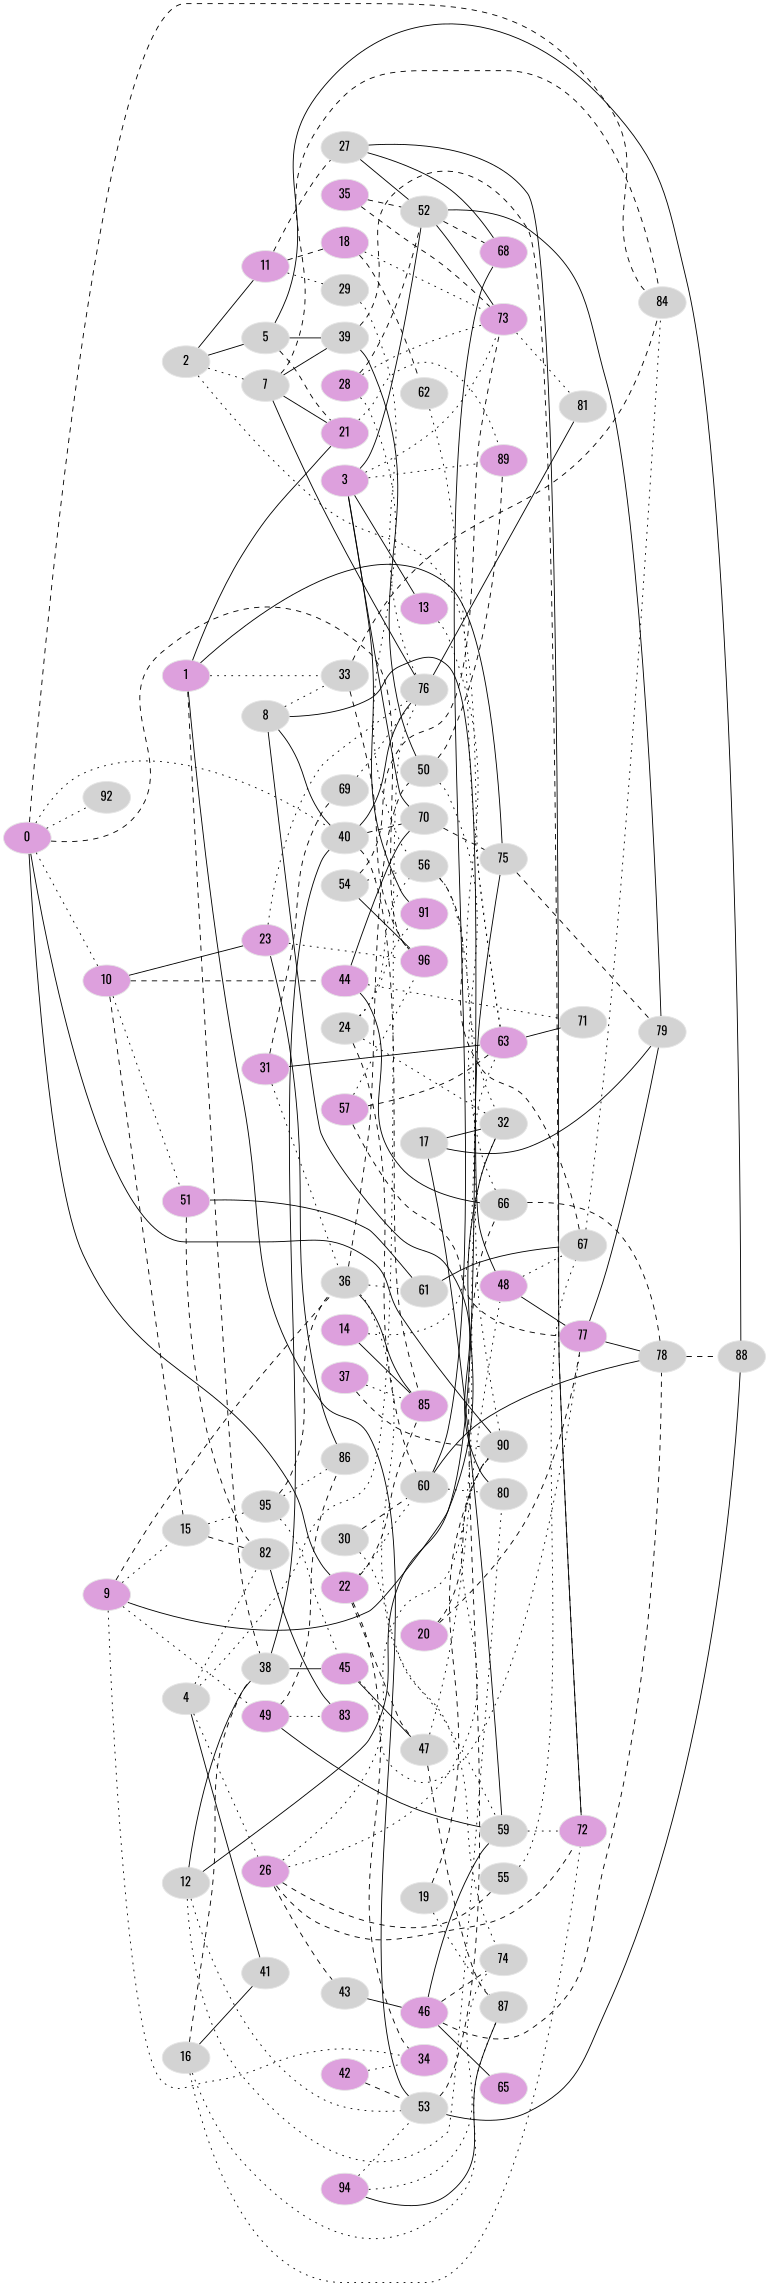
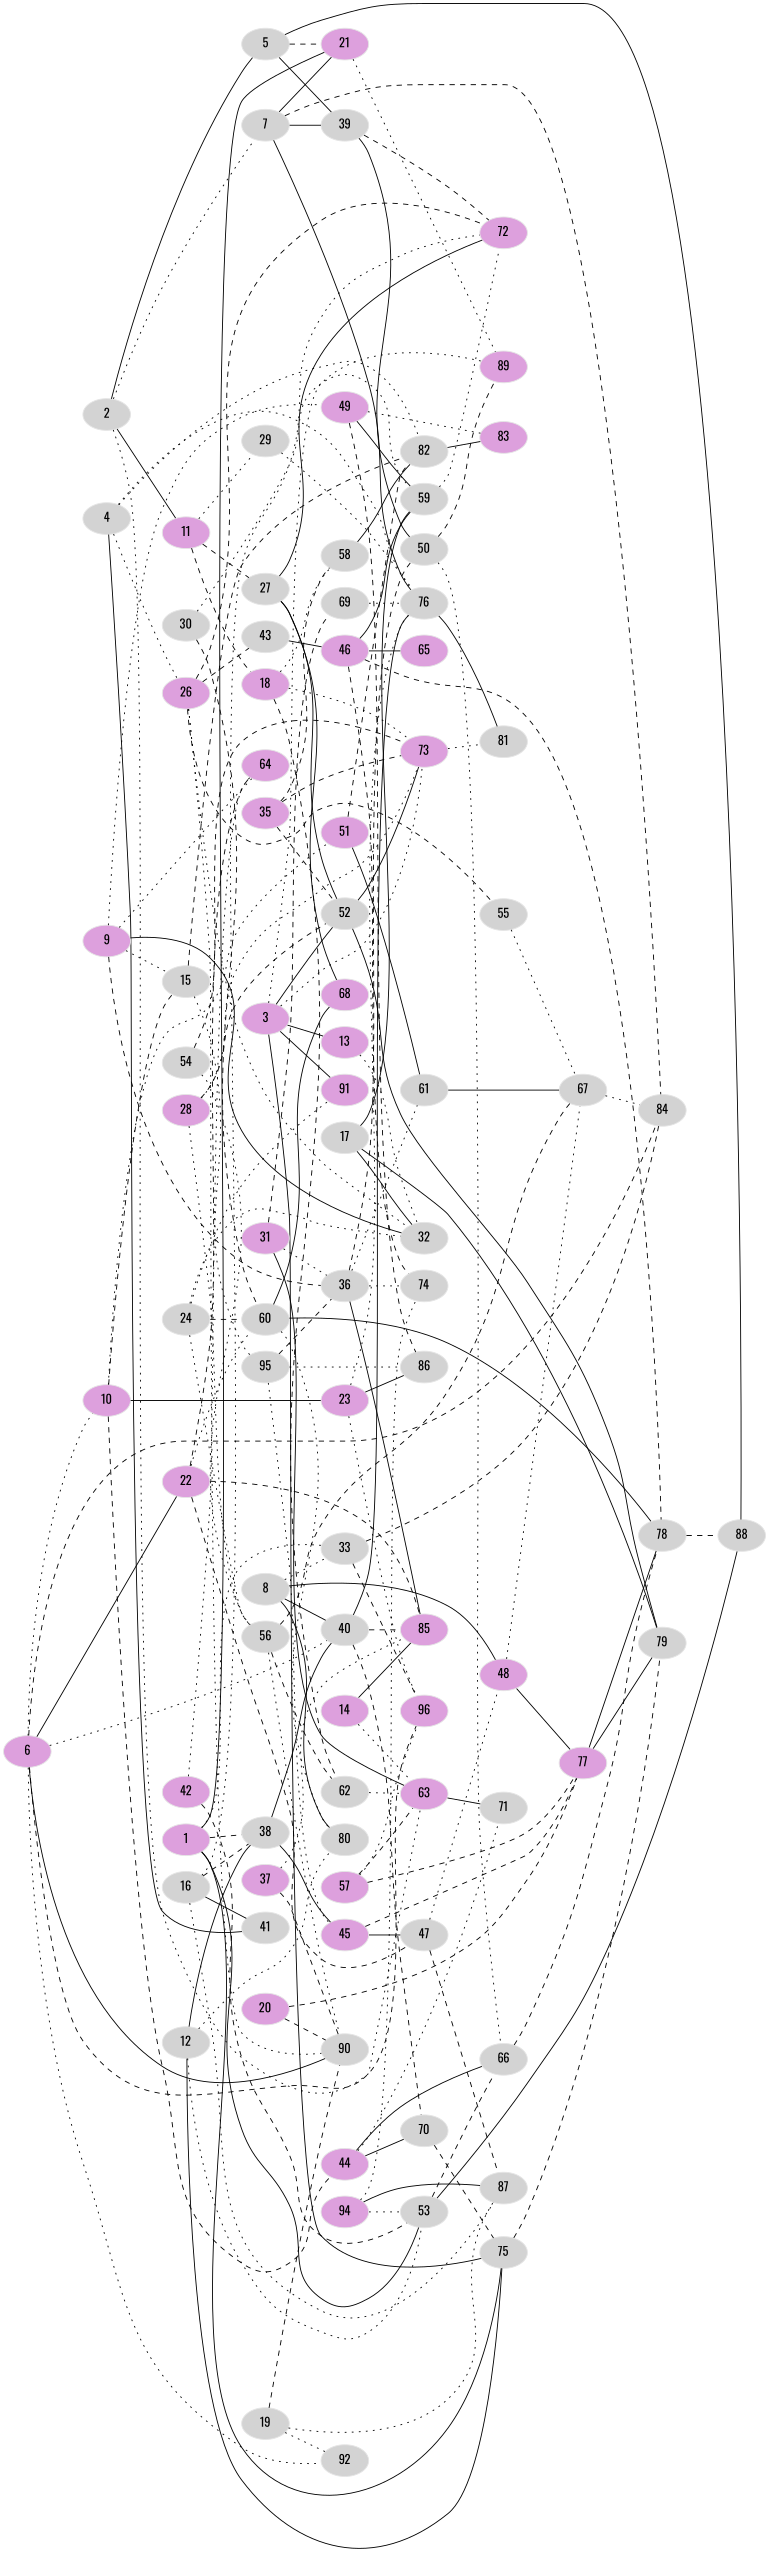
(464, 232) -> none
none -> (345, 556)
(383, 700) -> (297, 1960)
(27, 838) -> (27, 1752)
(384, 923) -> none
(516, 1647) -> (494, 1870)
none -> (286, 1692)
(424, 2060) -> (265, 766)
none -> (305, 2442)
